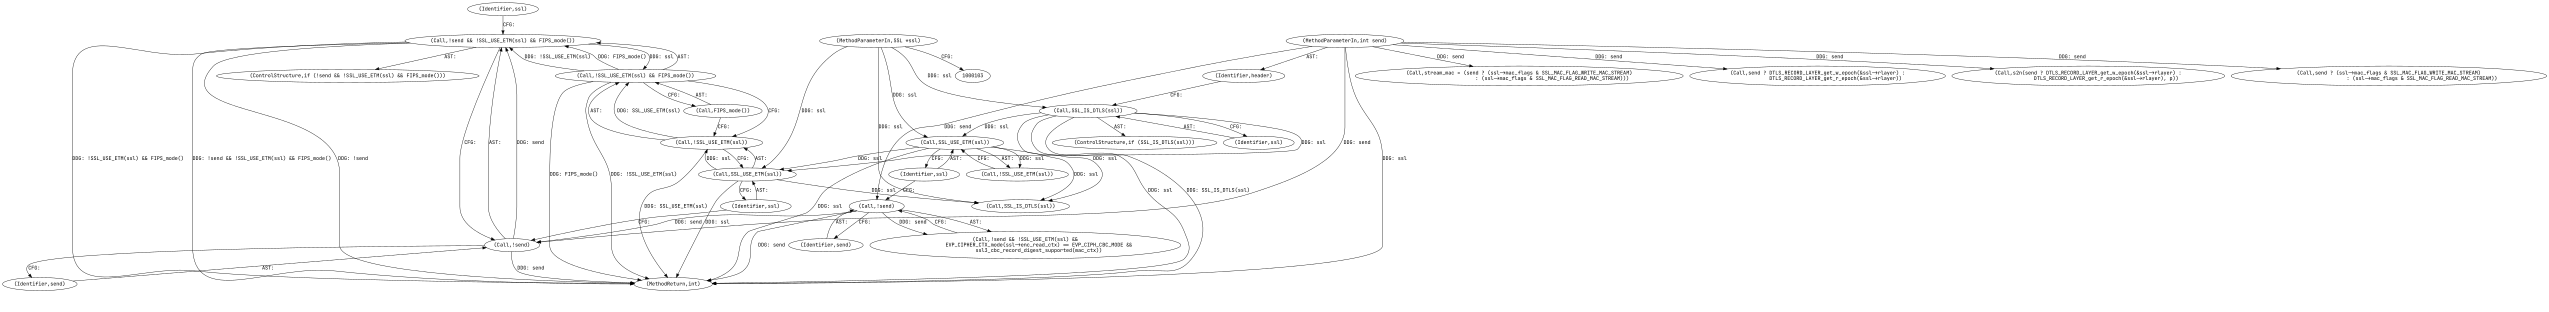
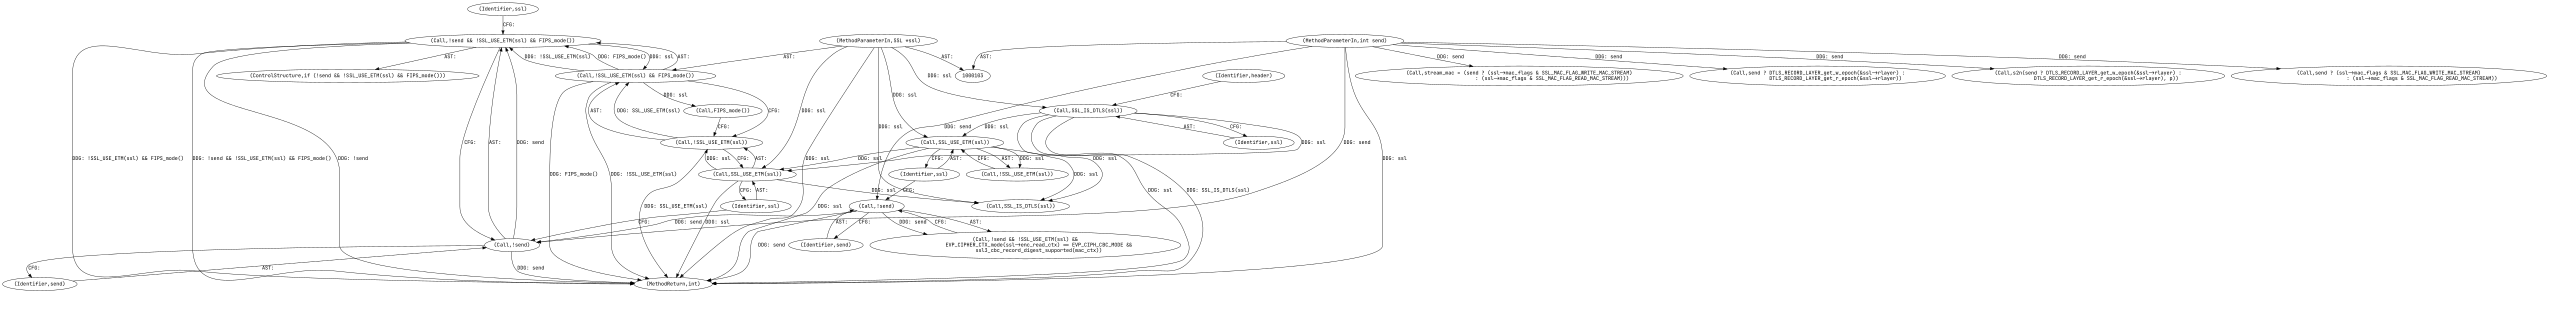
(949, 57) -> (949, 57)
(1296, 58) -> (1126, 44)
(685, 93) -> (759, 57)
(676, 95) -> (676, 95)
(1135, 143) -> none
none -> (803, 187)
